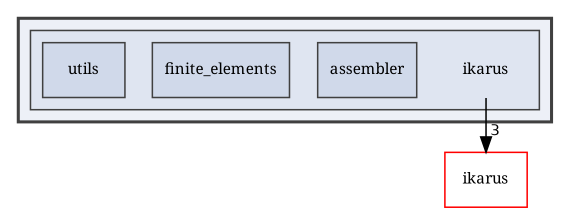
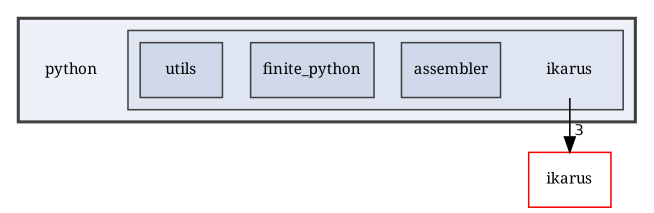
none -> (72, 70)
(221, 70) -> (312, 70)
